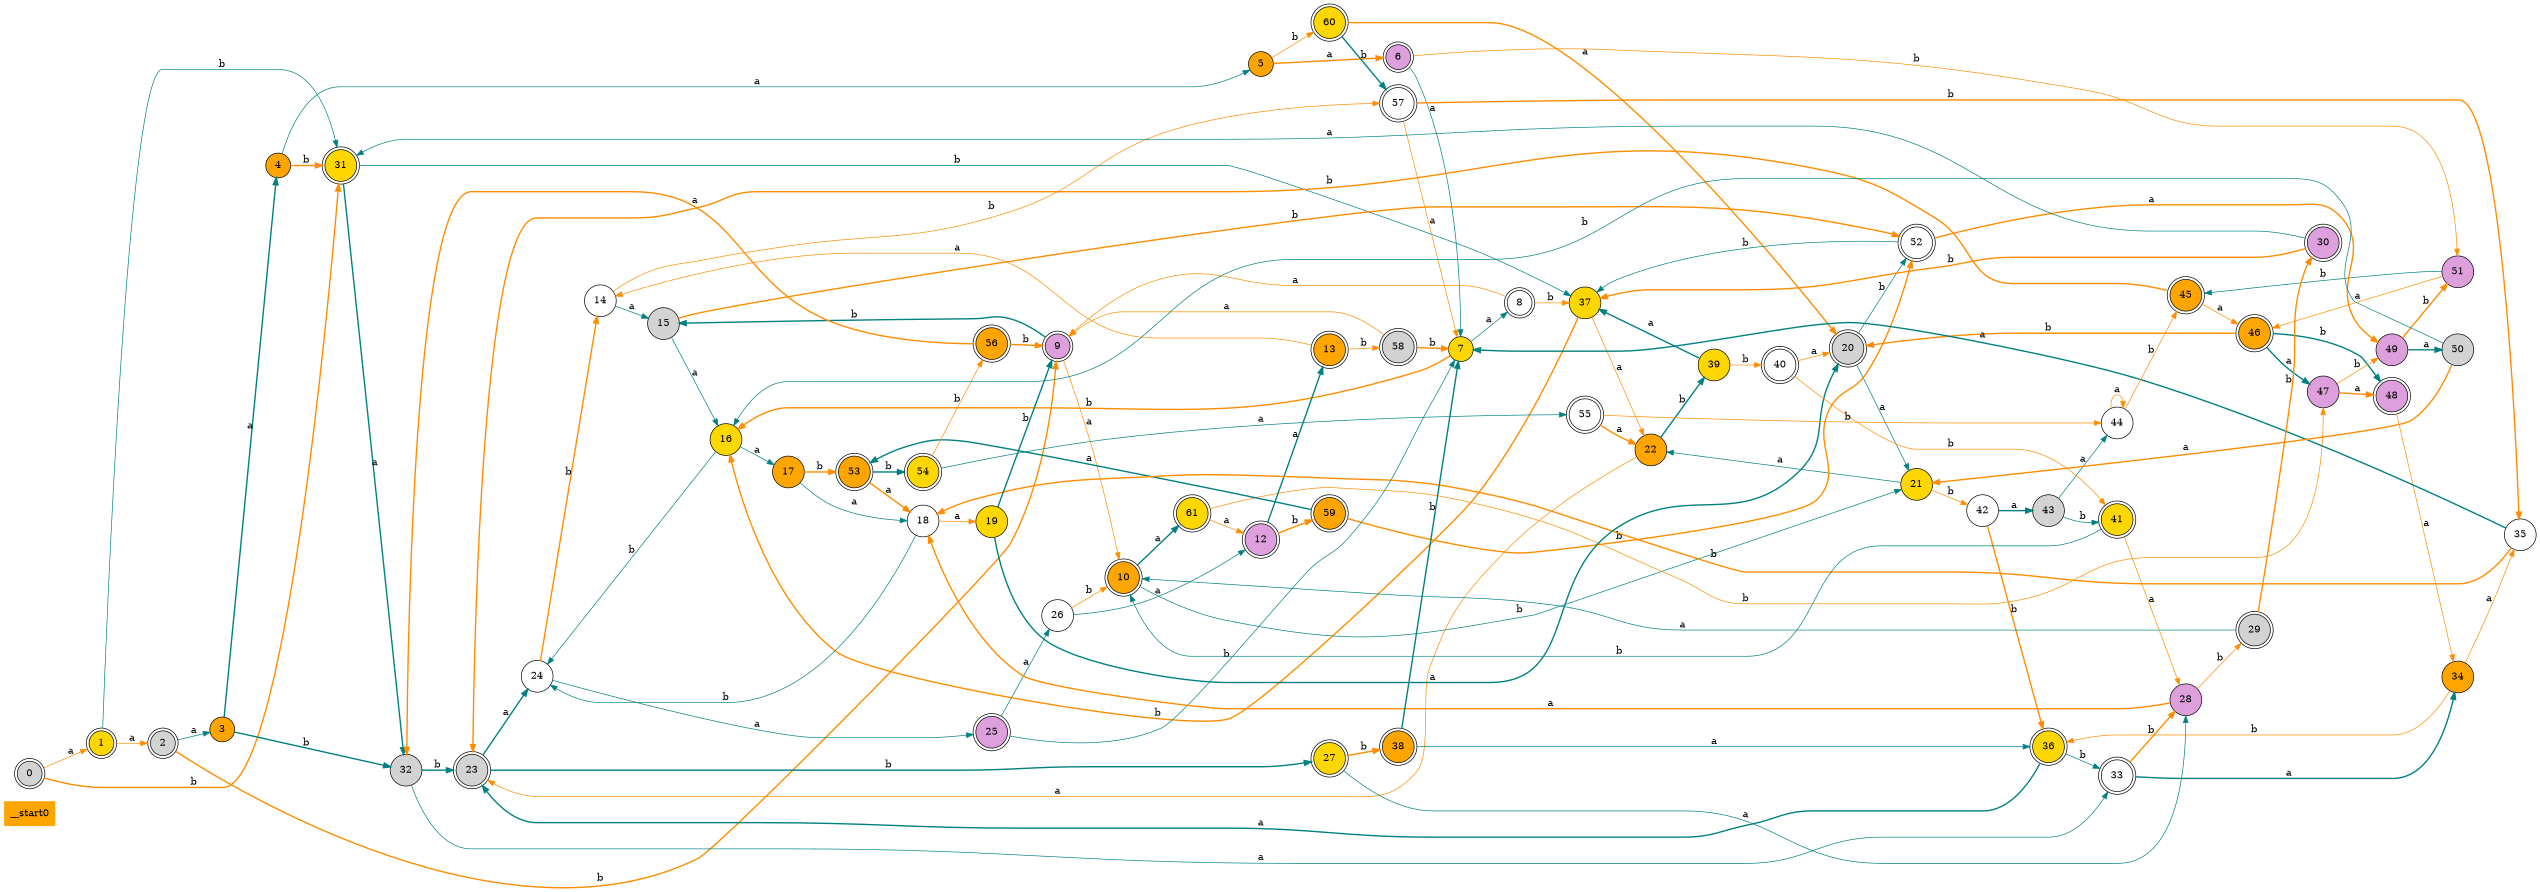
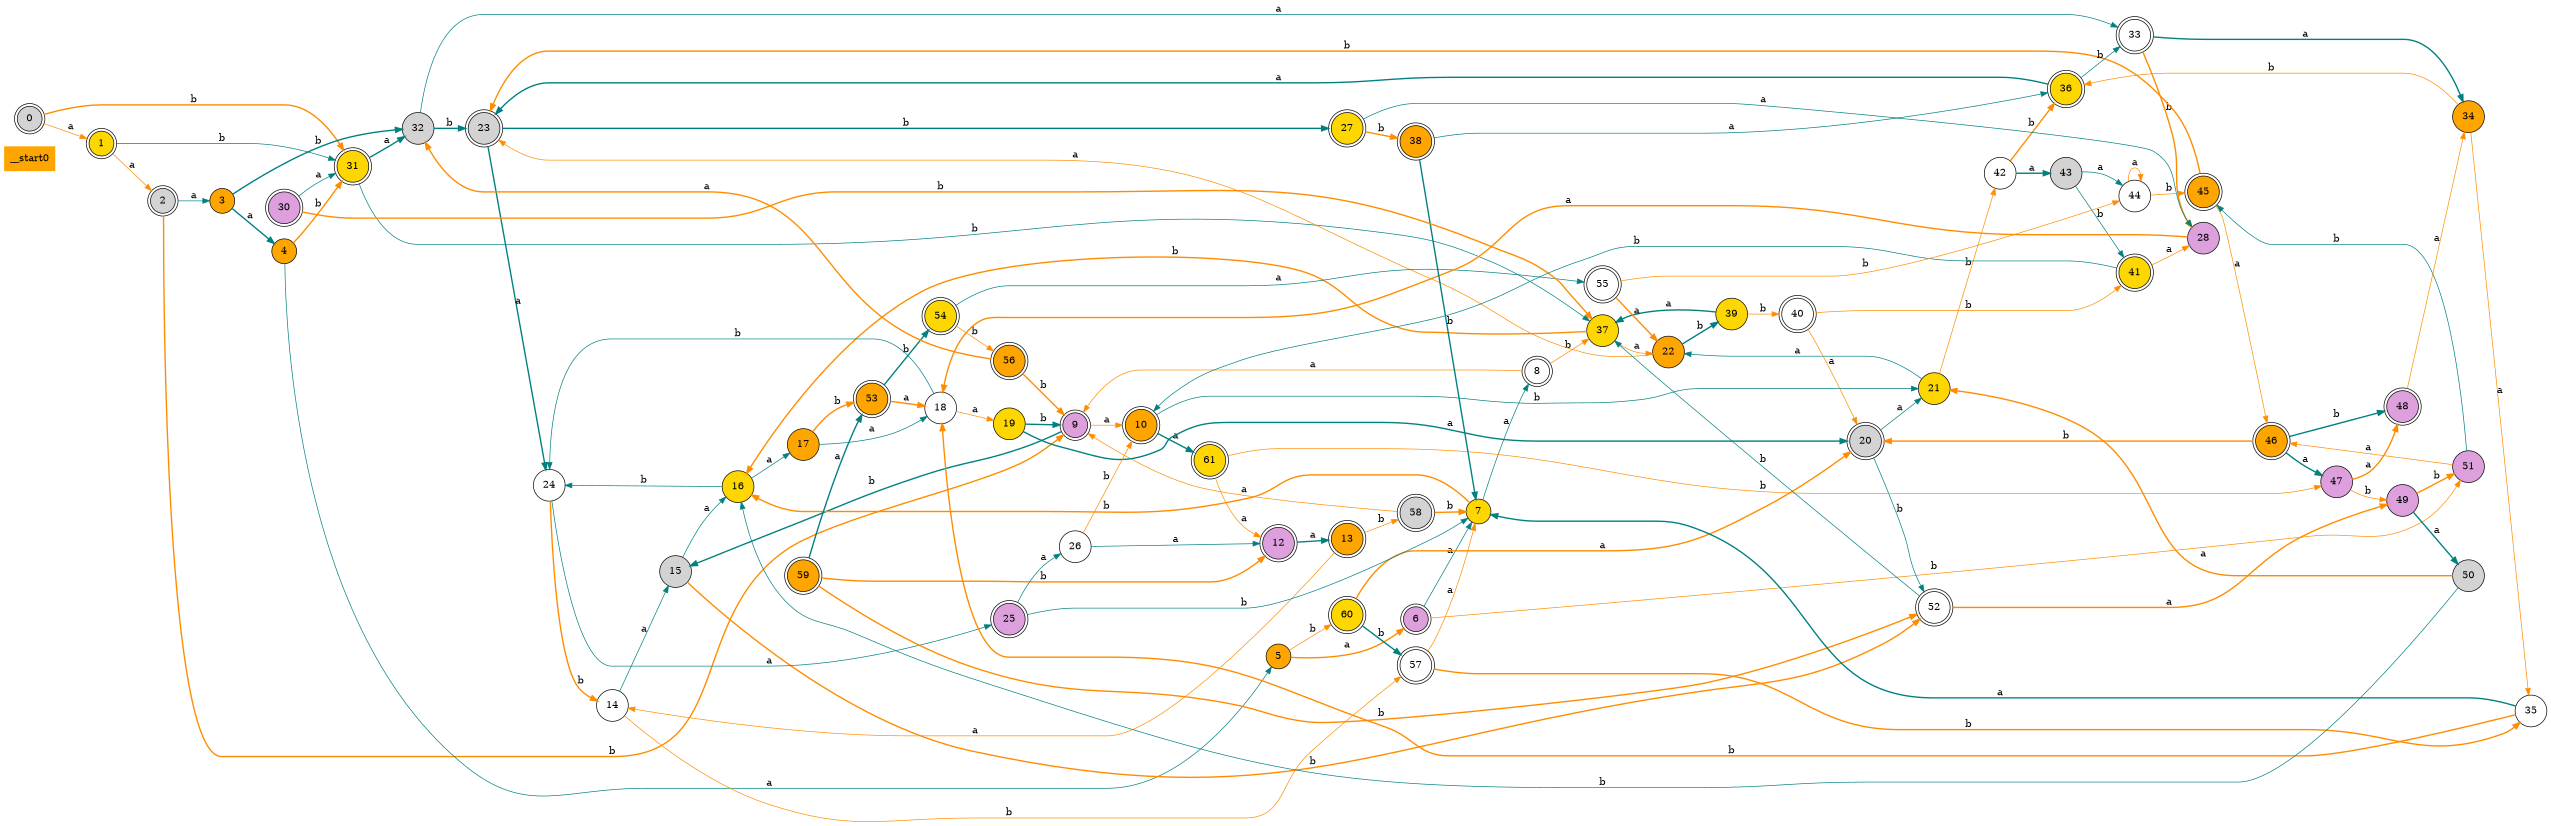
(1292, 528) -> (1043, 582)
(2255, 630) -> none
